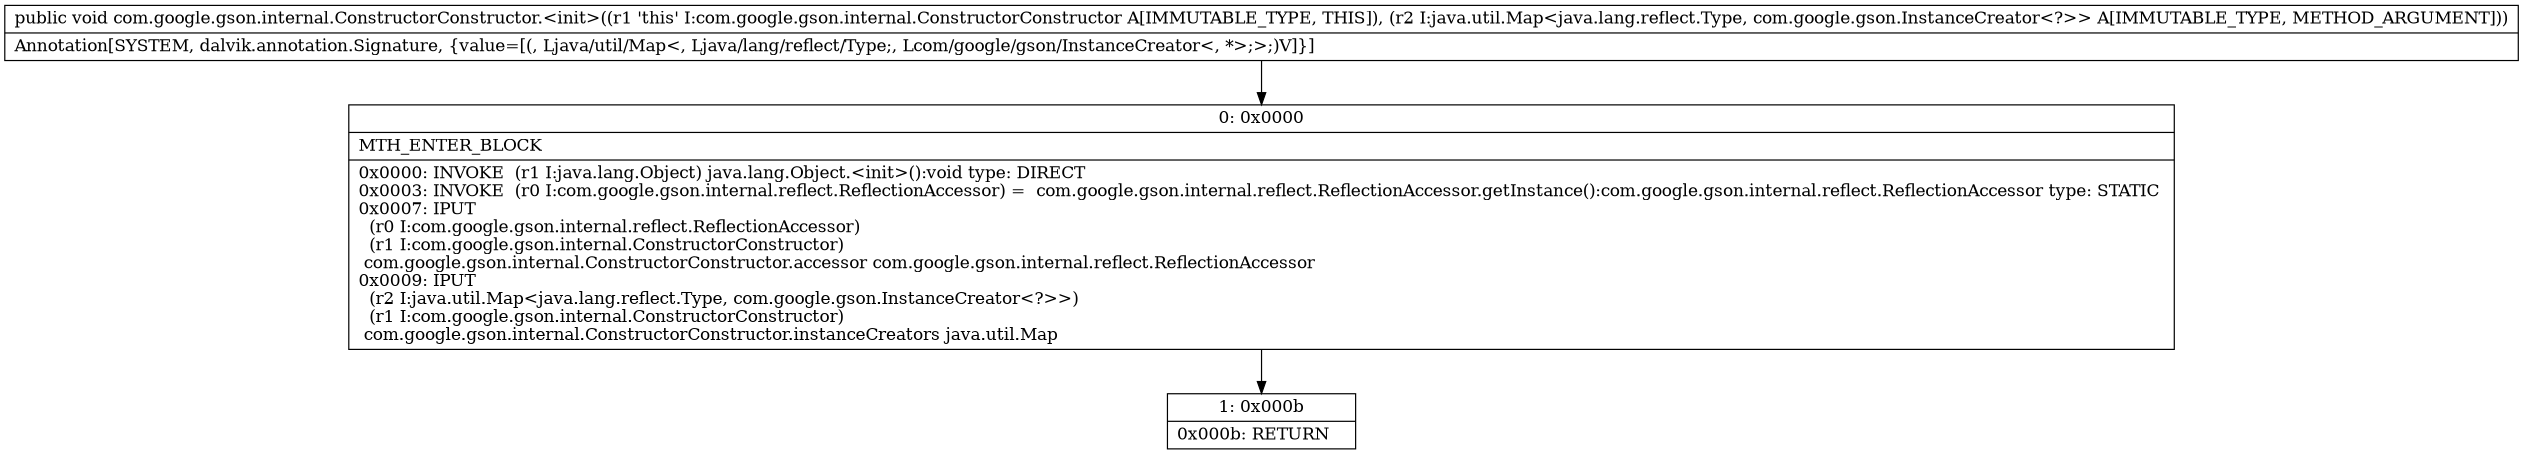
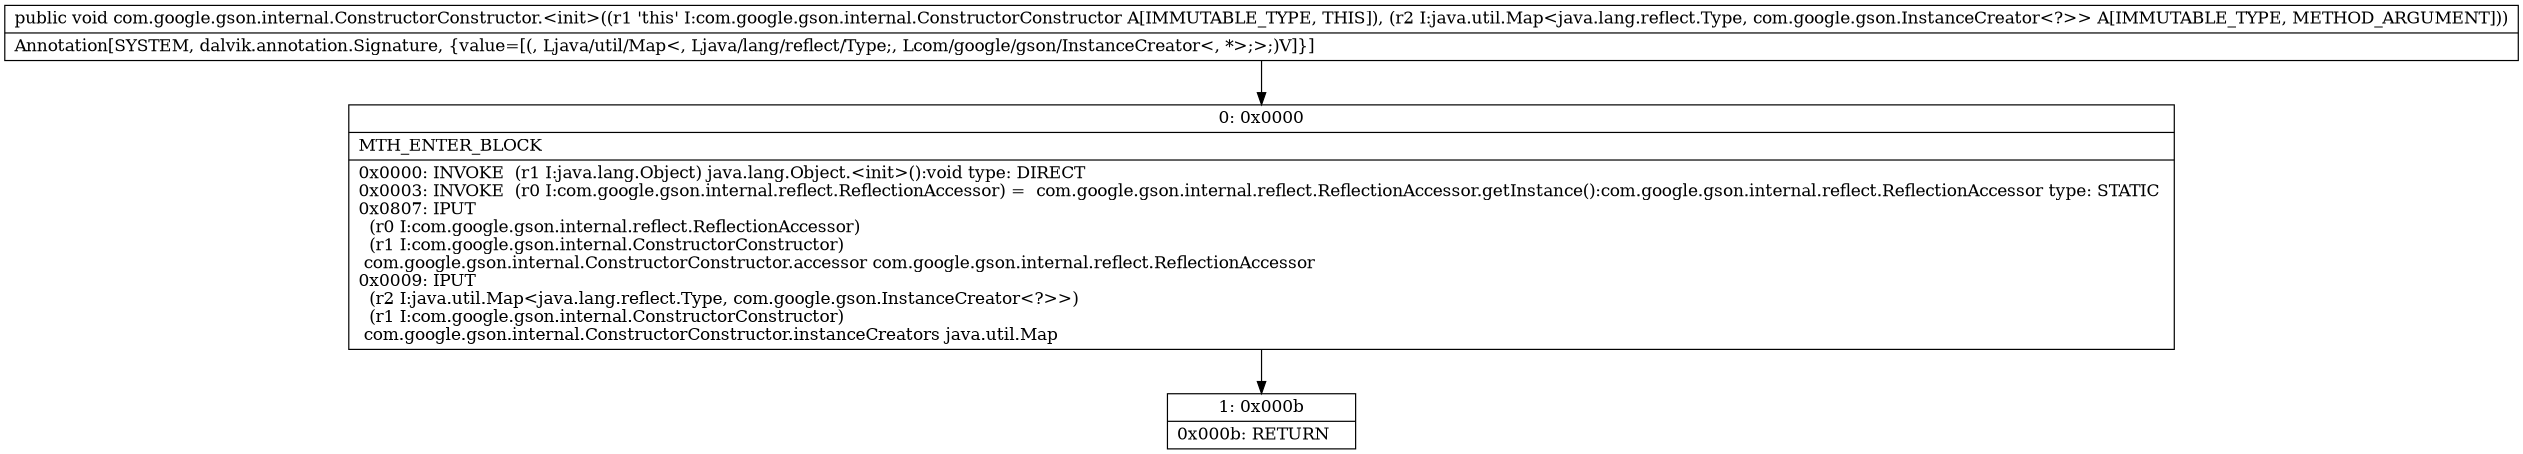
(423, 209) -> (423, 209)
